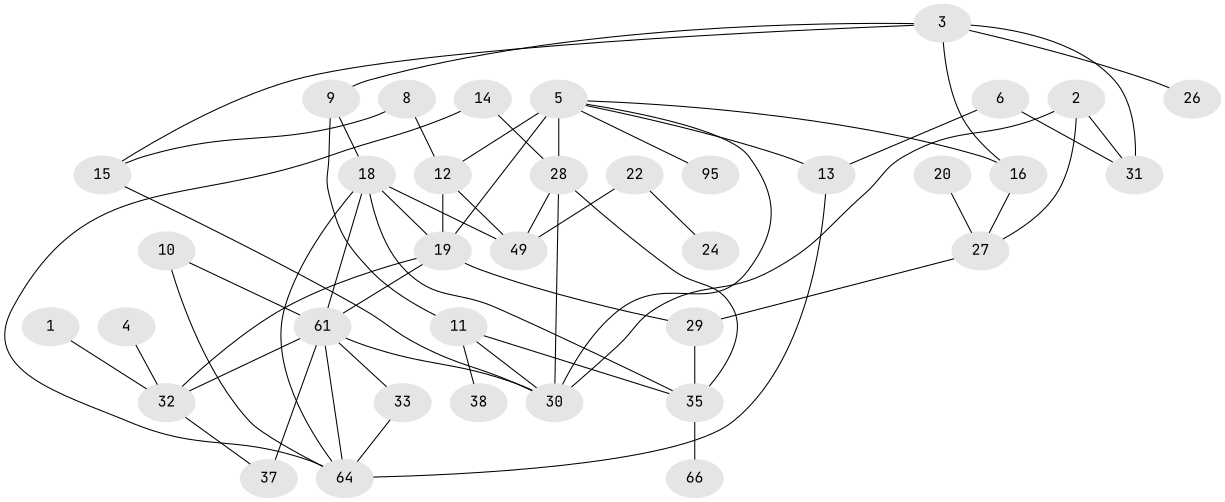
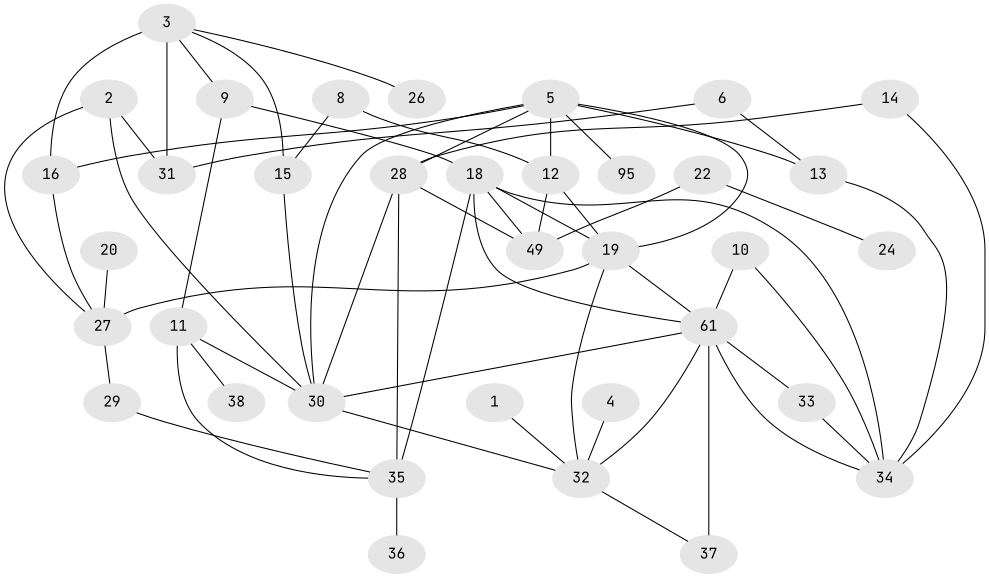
(565, 296) -> (368, 289)
none -> (449, 441)
(345, 479) -> (885, 479)
(695, 479) -> (397, 554)
